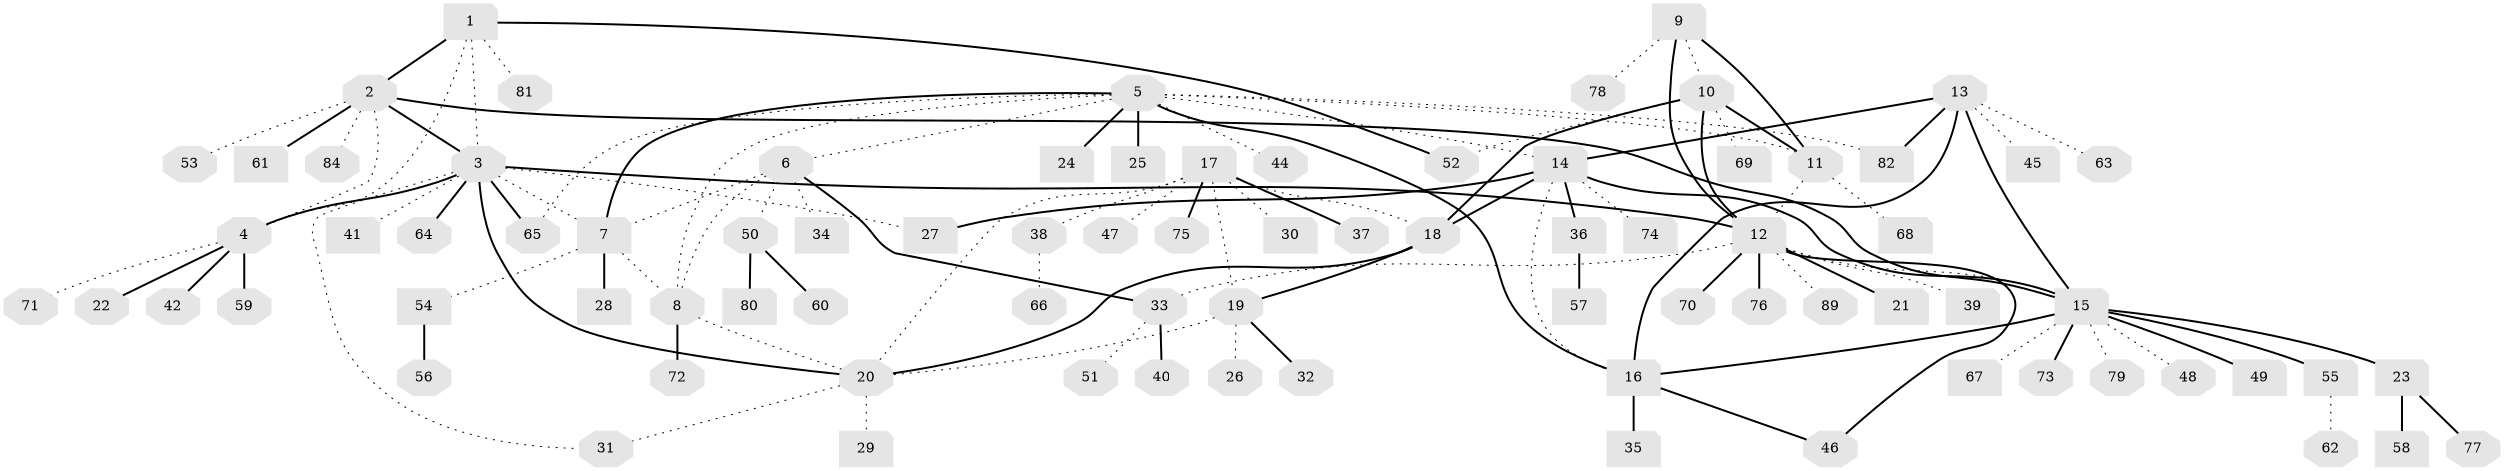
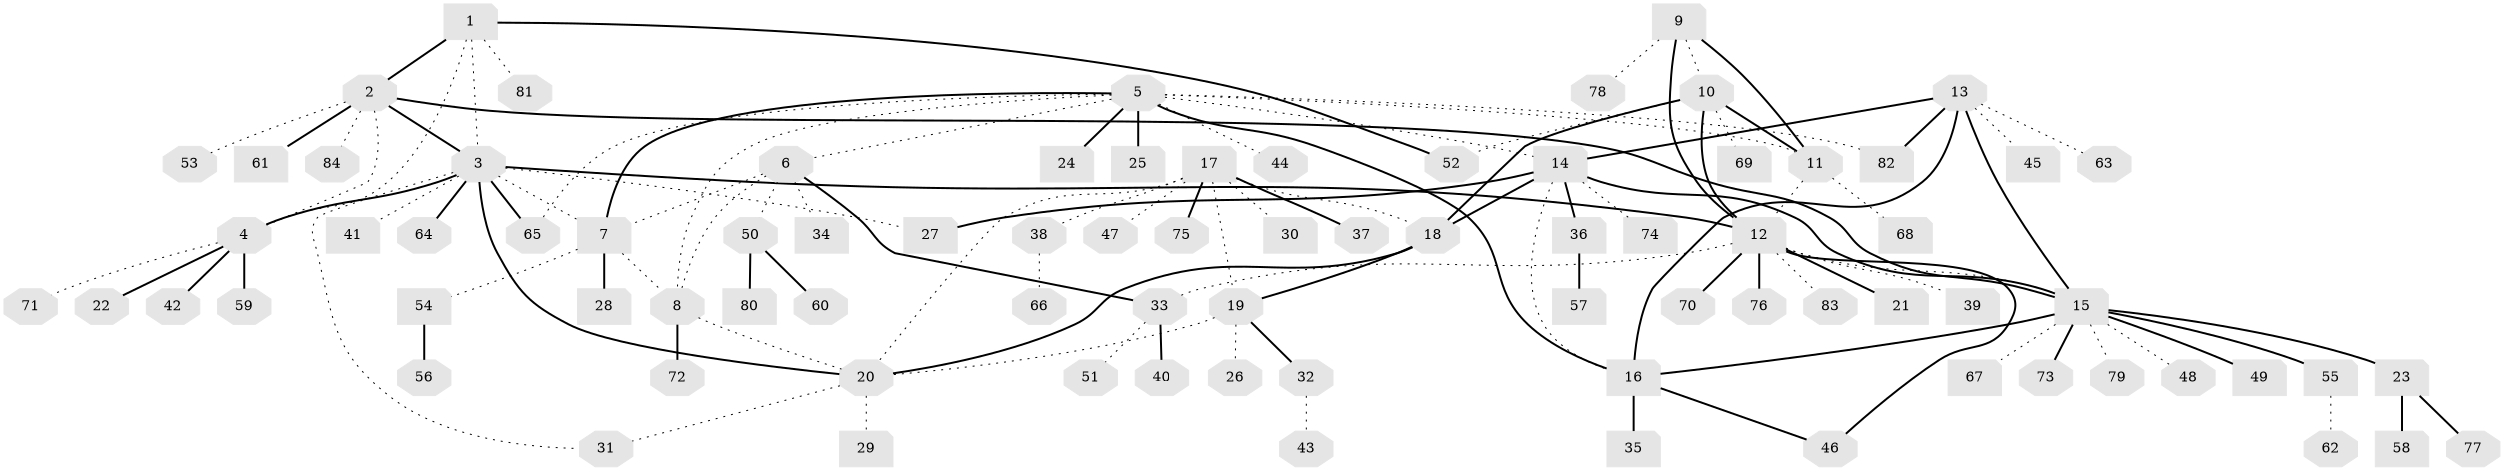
(1830, 307) -> (1830, 307)
none -> (1306, 449)
